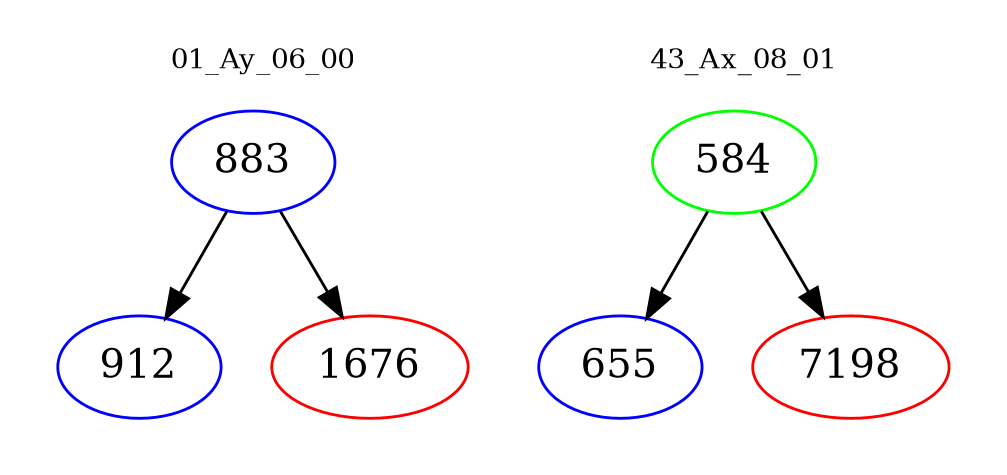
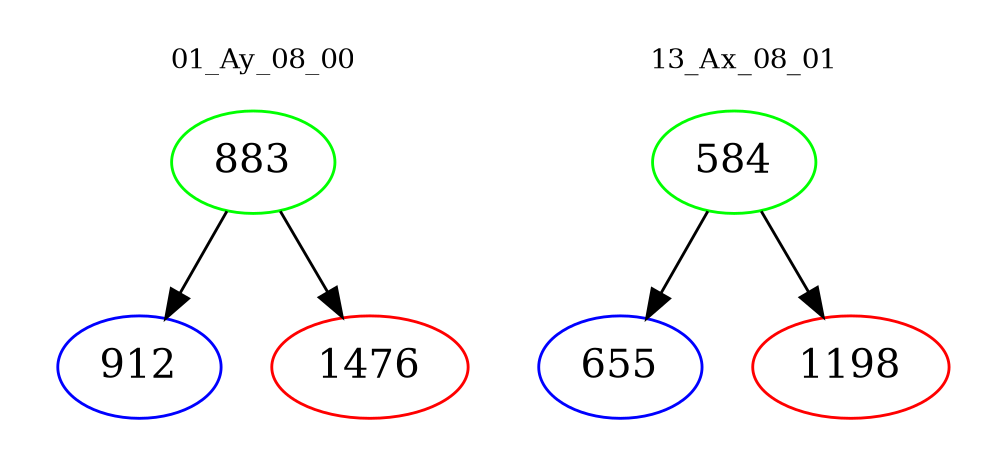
(263, 61) -> (263, 61)
(744, 61) -> (744, 61)
(253, 162) -> (253, 162)
(370, 367) -> (370, 367)
(851, 367) -> (851, 367)
